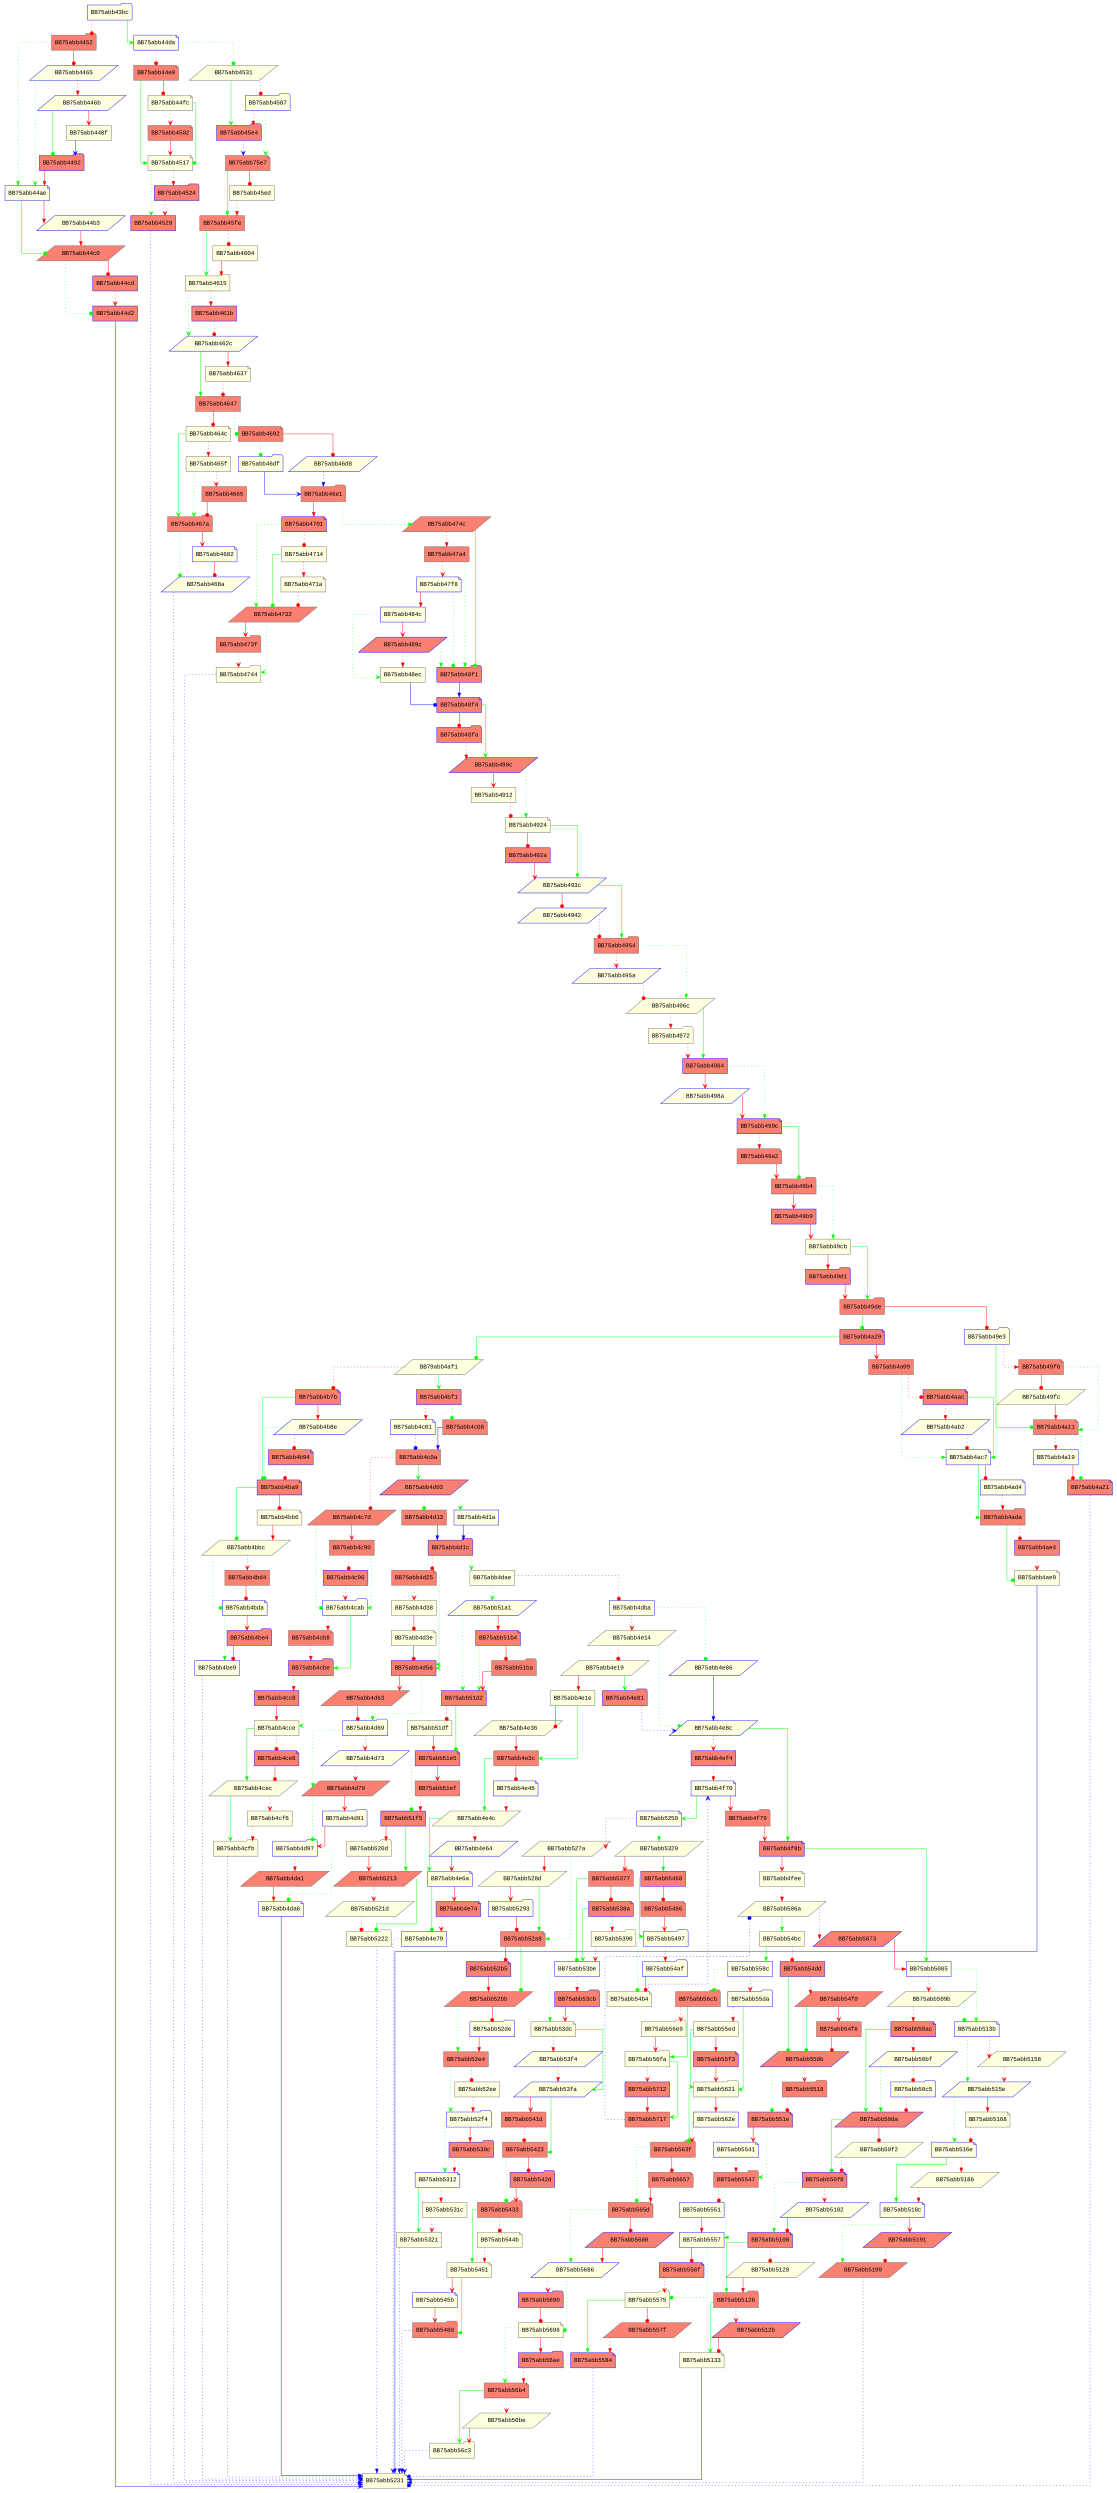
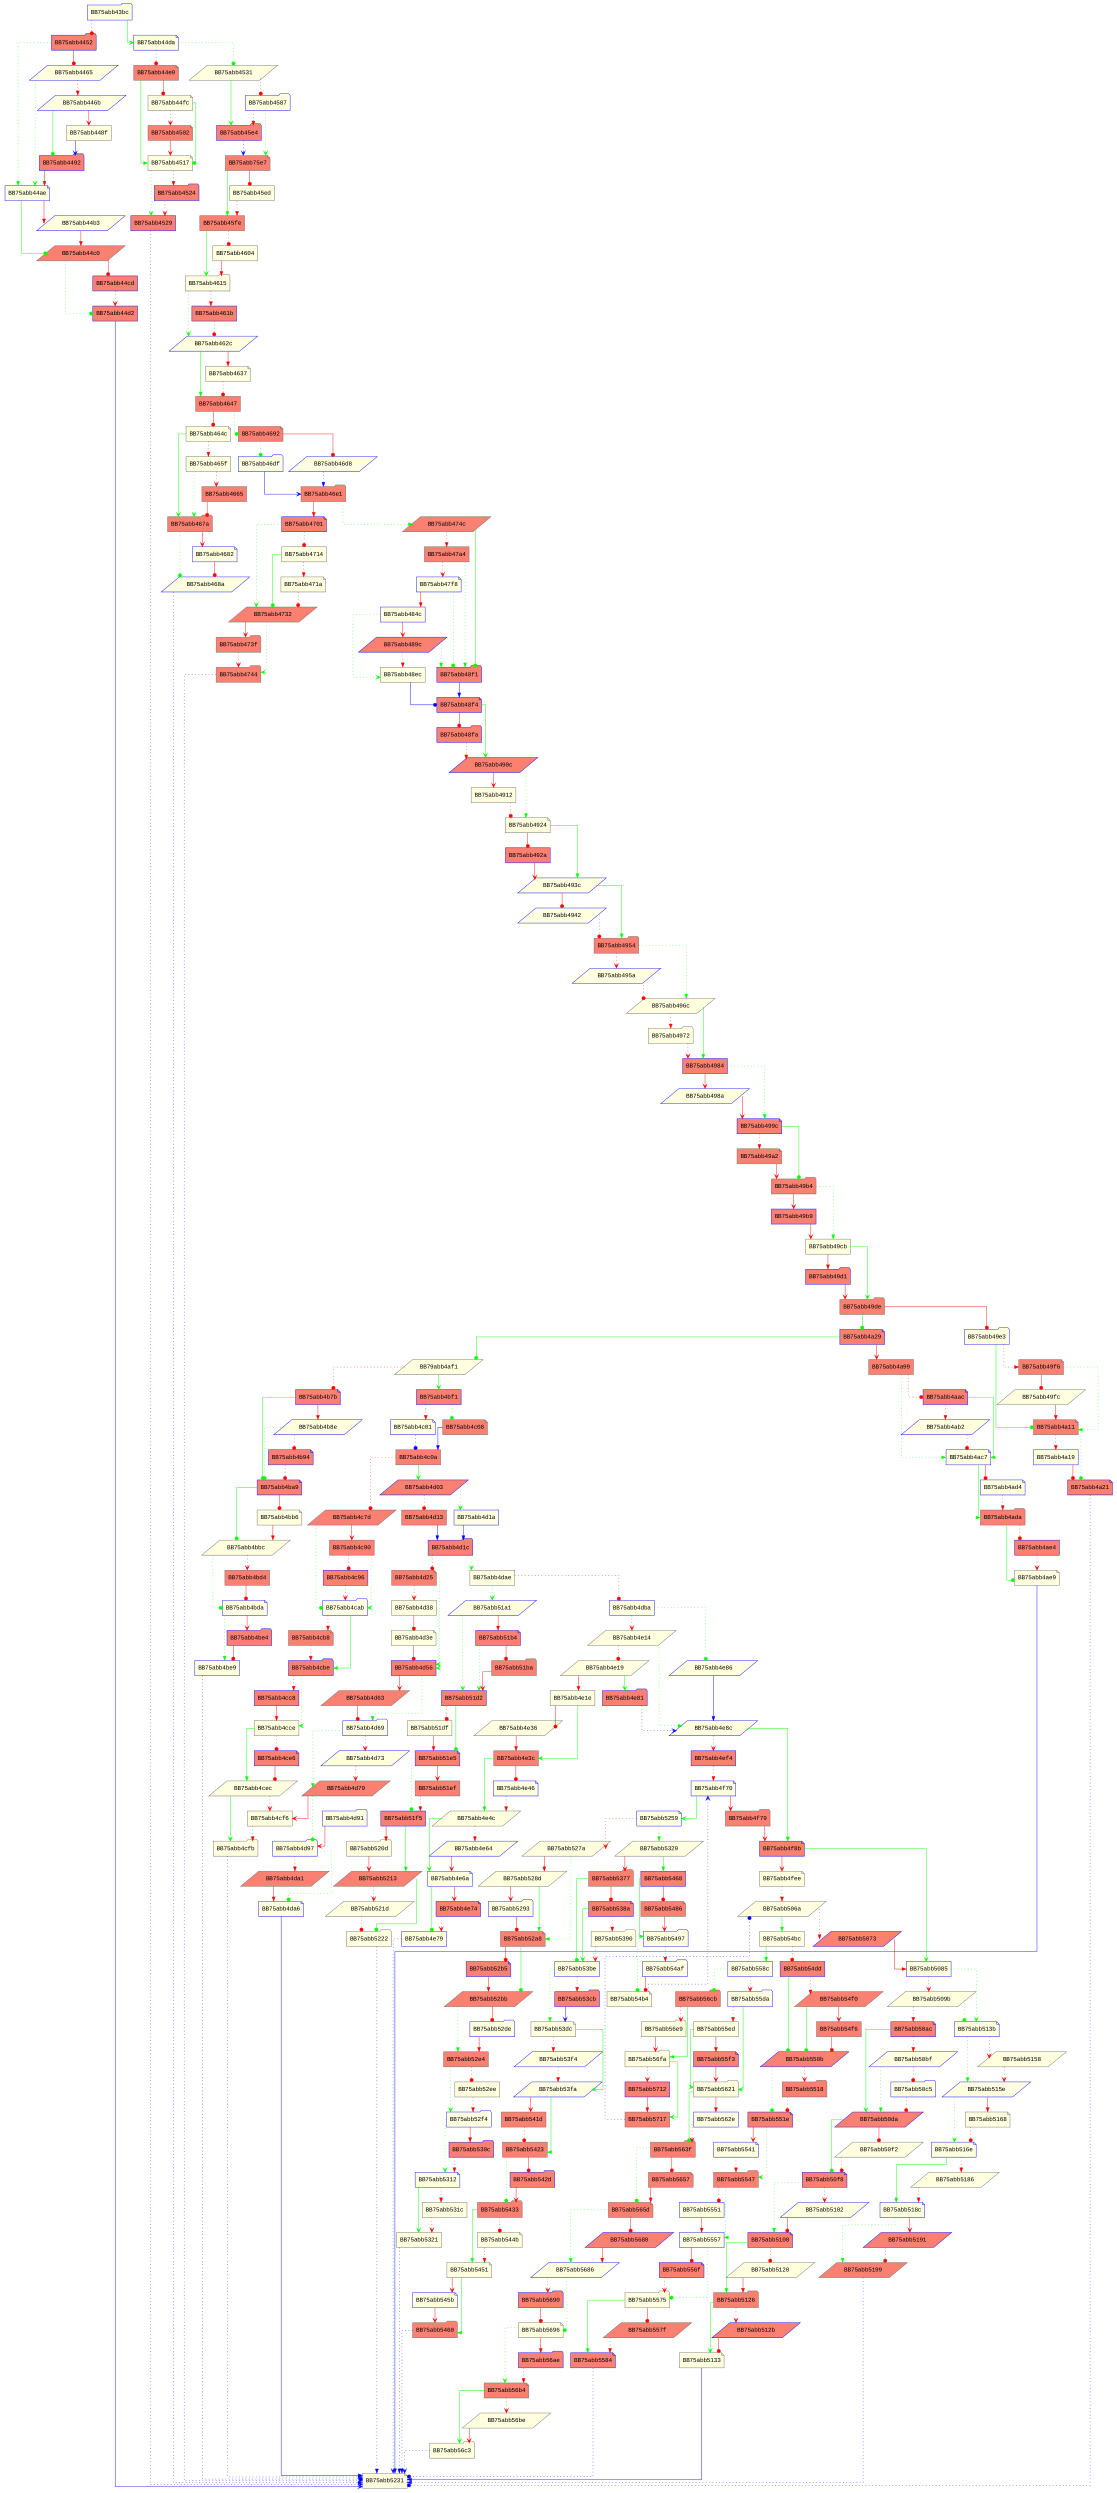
(74, 43) -> (74, 43)
(239, 675) -> (239, 675)
(424, 1501) -> (424, 1501)
(345, 1801) -> (308, 1813)
(565, 2012) -> (565, 2012)
